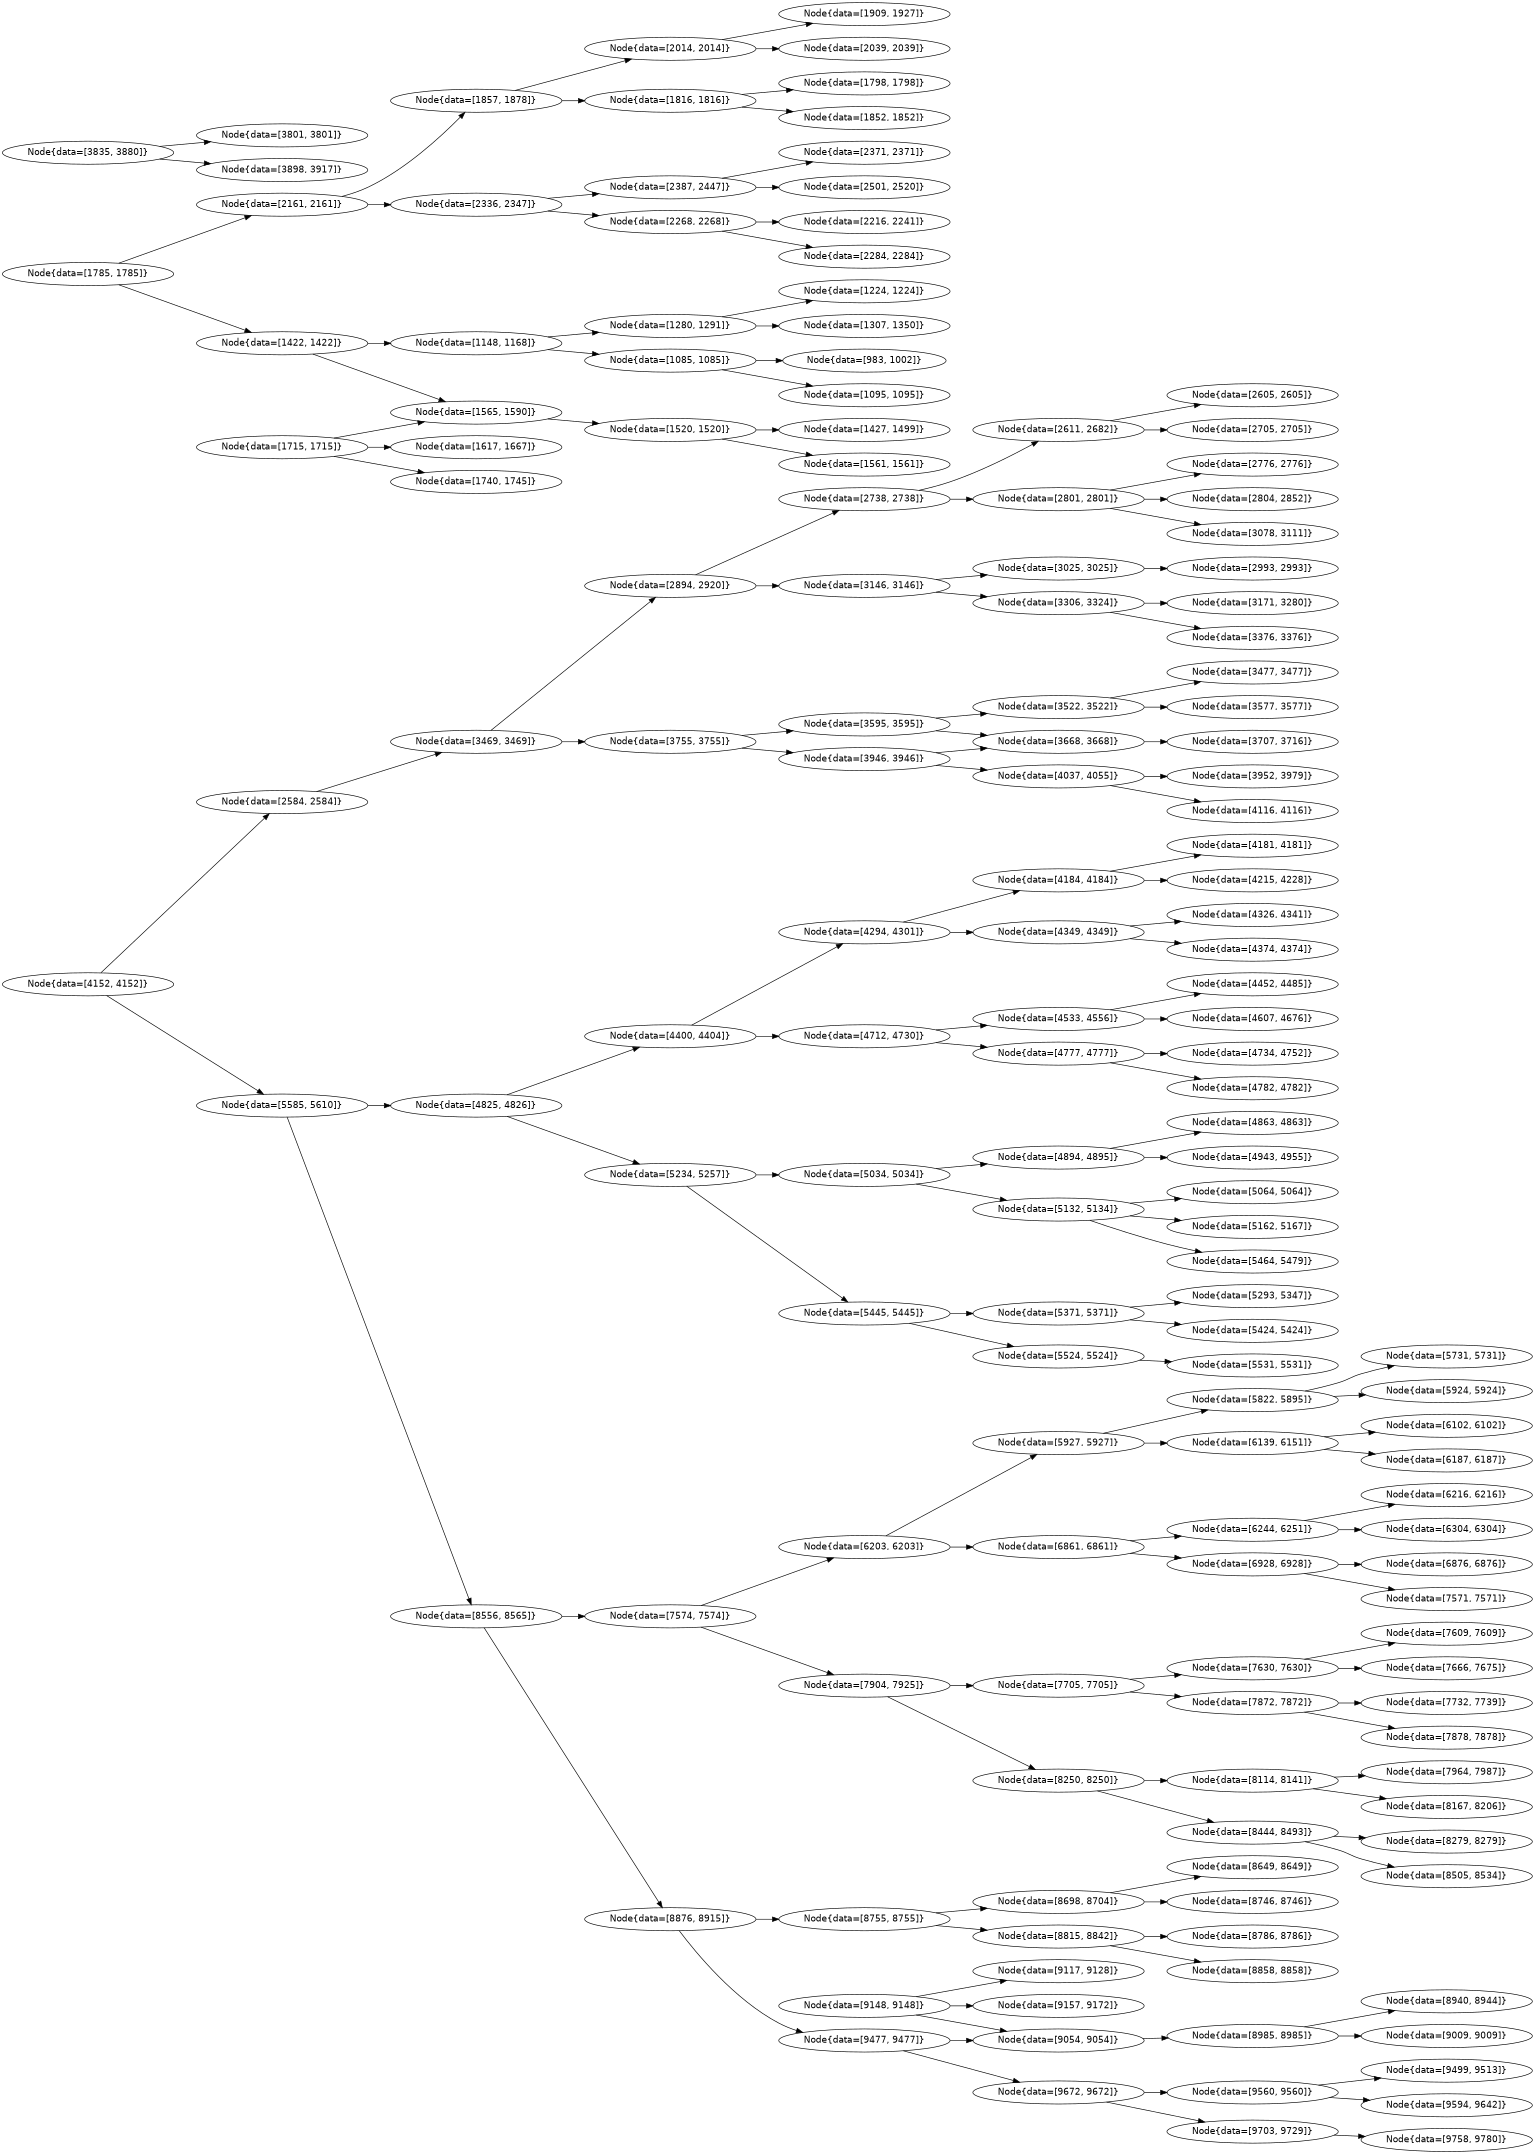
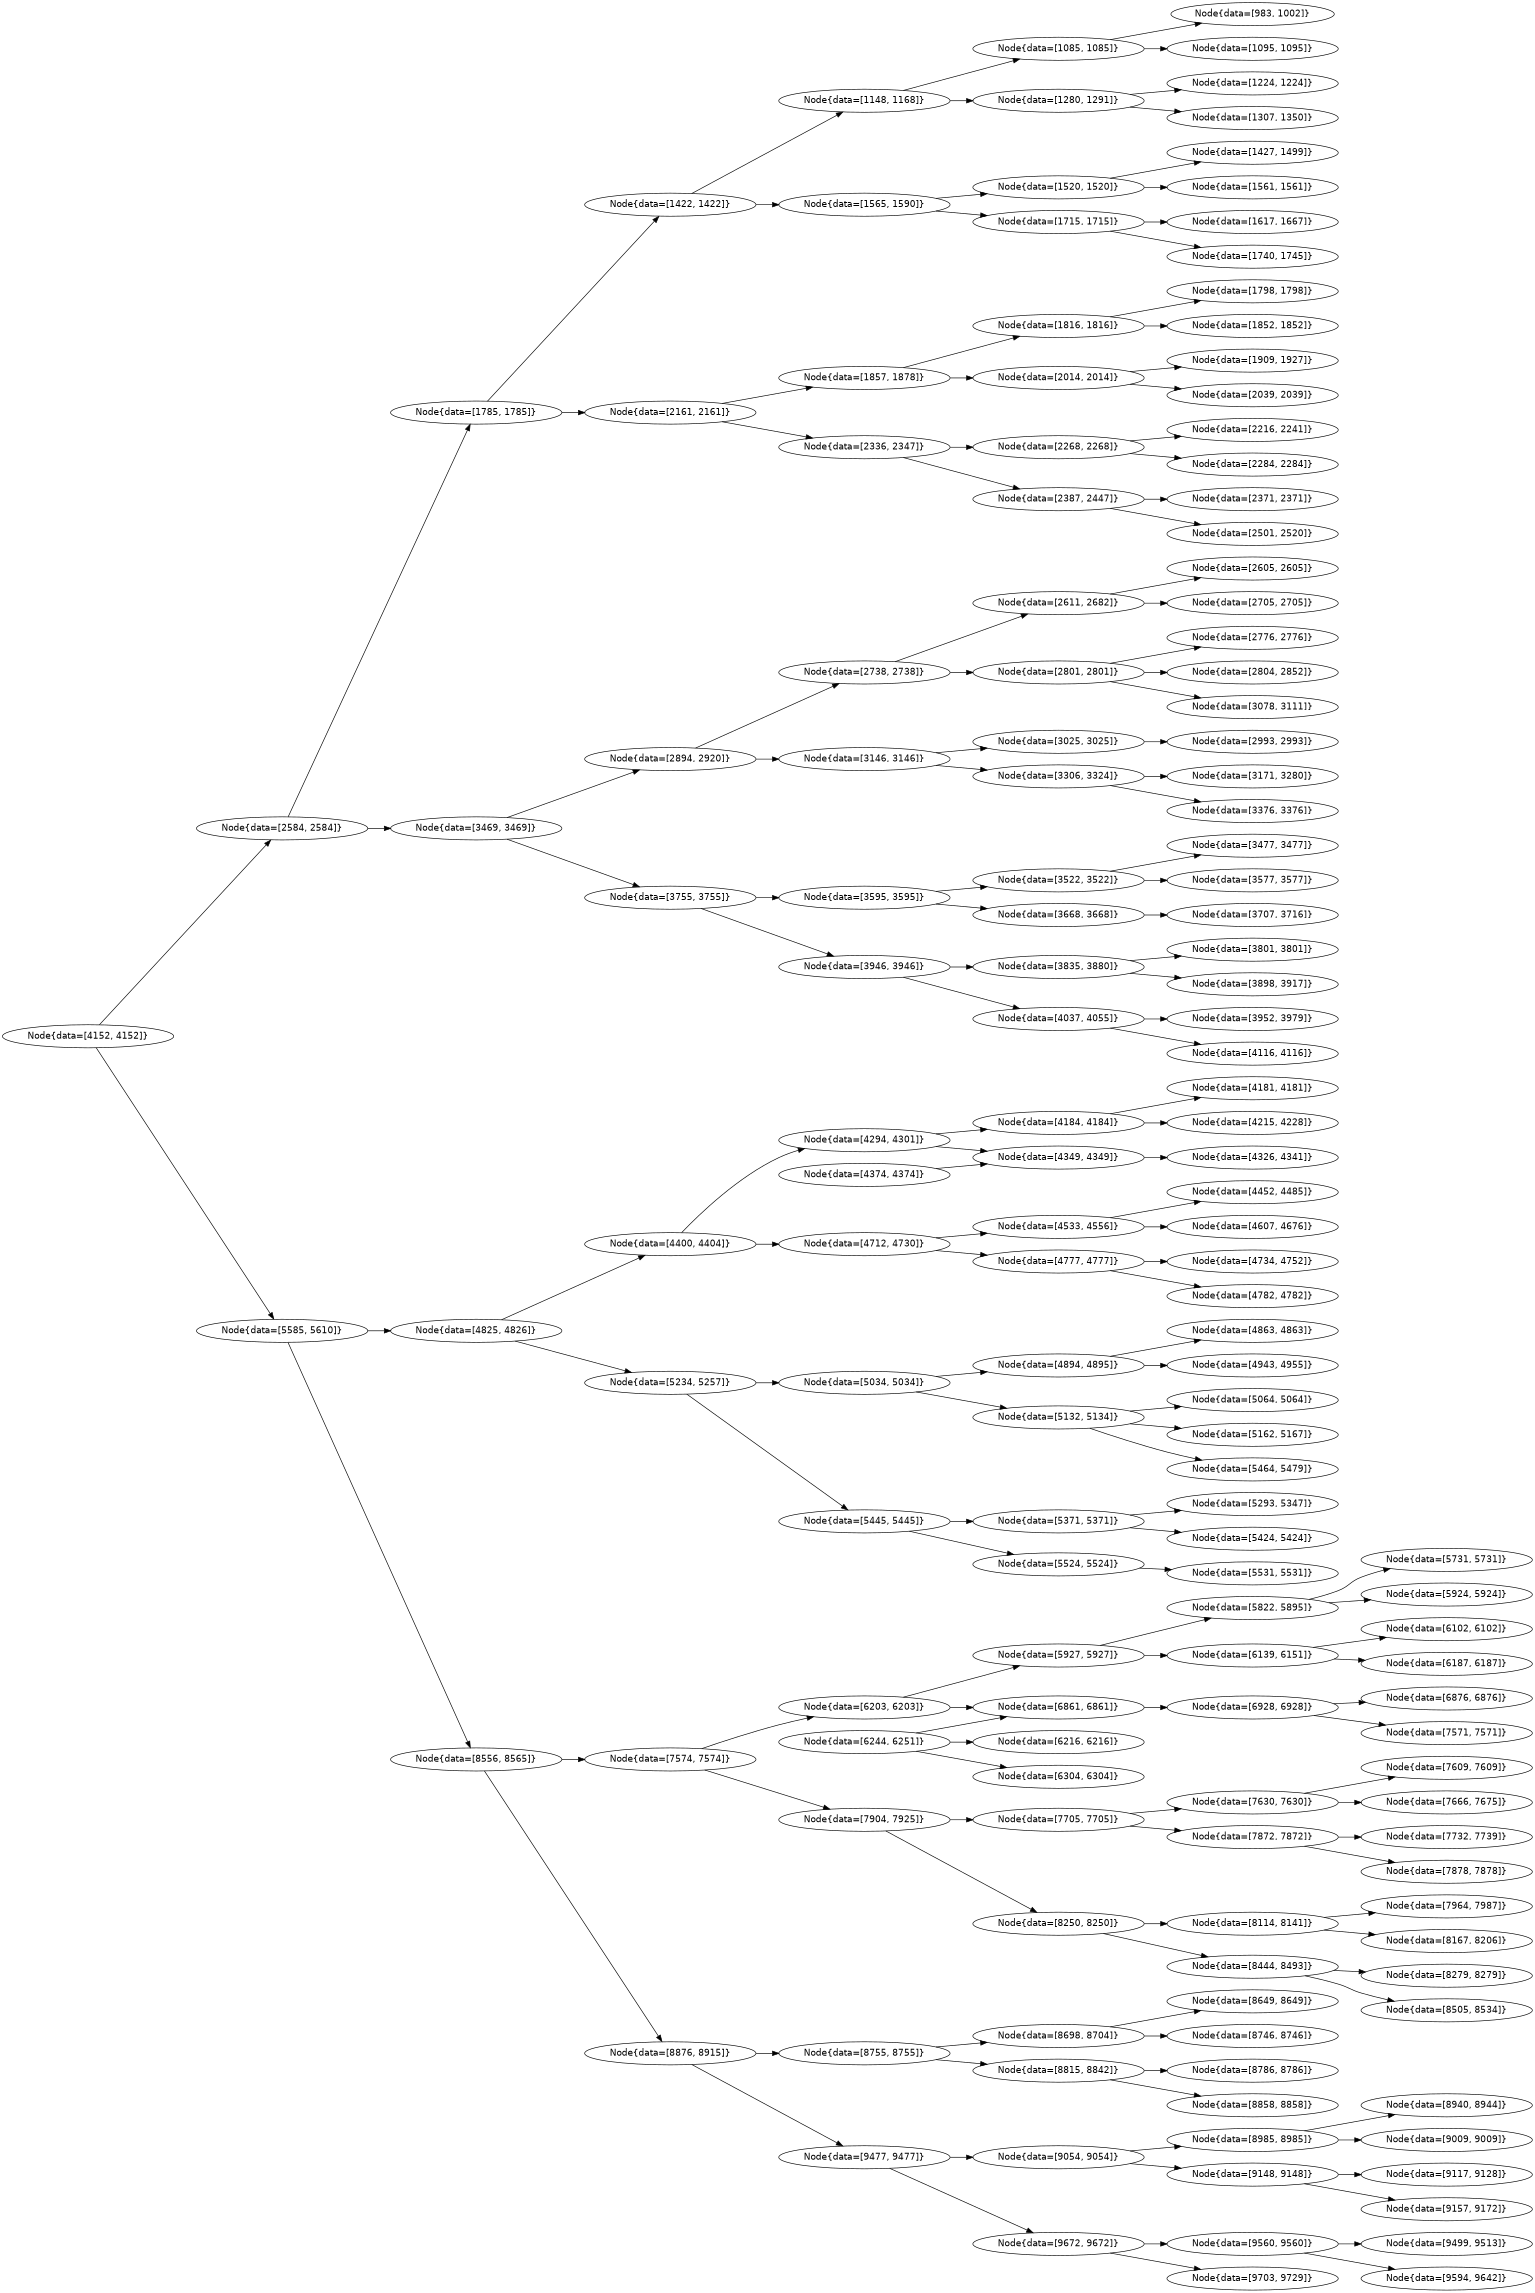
(376, 430) -> (958, 213)
none -> (378, 624)
(958, 751) -> (958, 967)
(1152, 941) -> (958, 1167)
(1152, 1539) -> (958, 1725)
(958, 2023) -> (1152, 2166)
(1447, 2140) -> none
